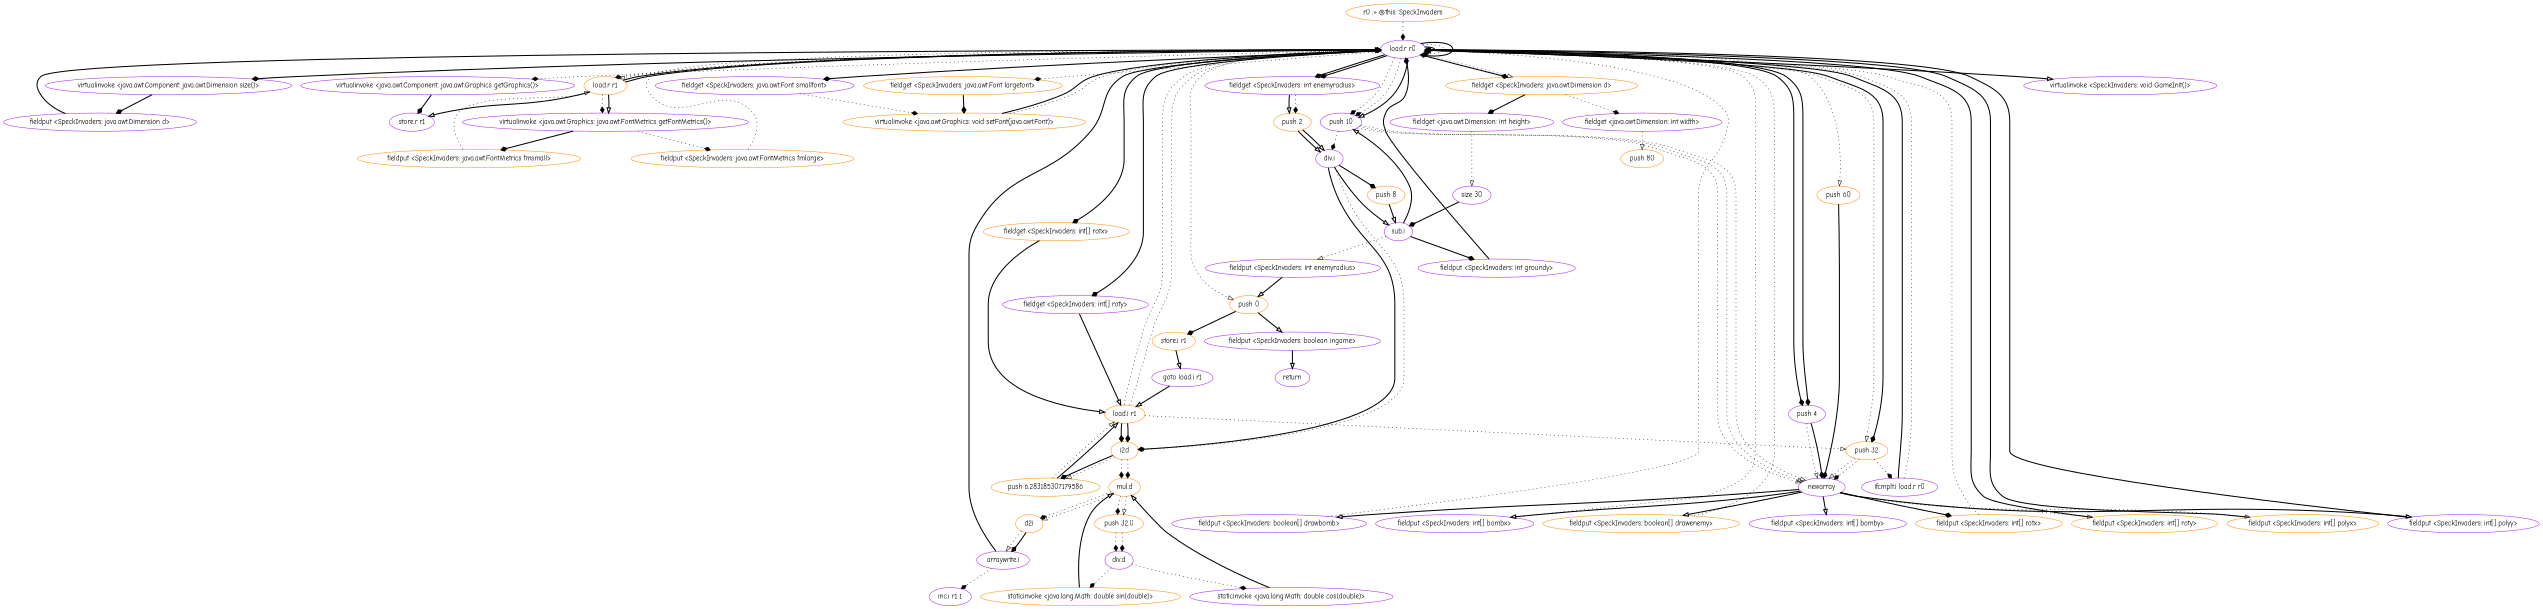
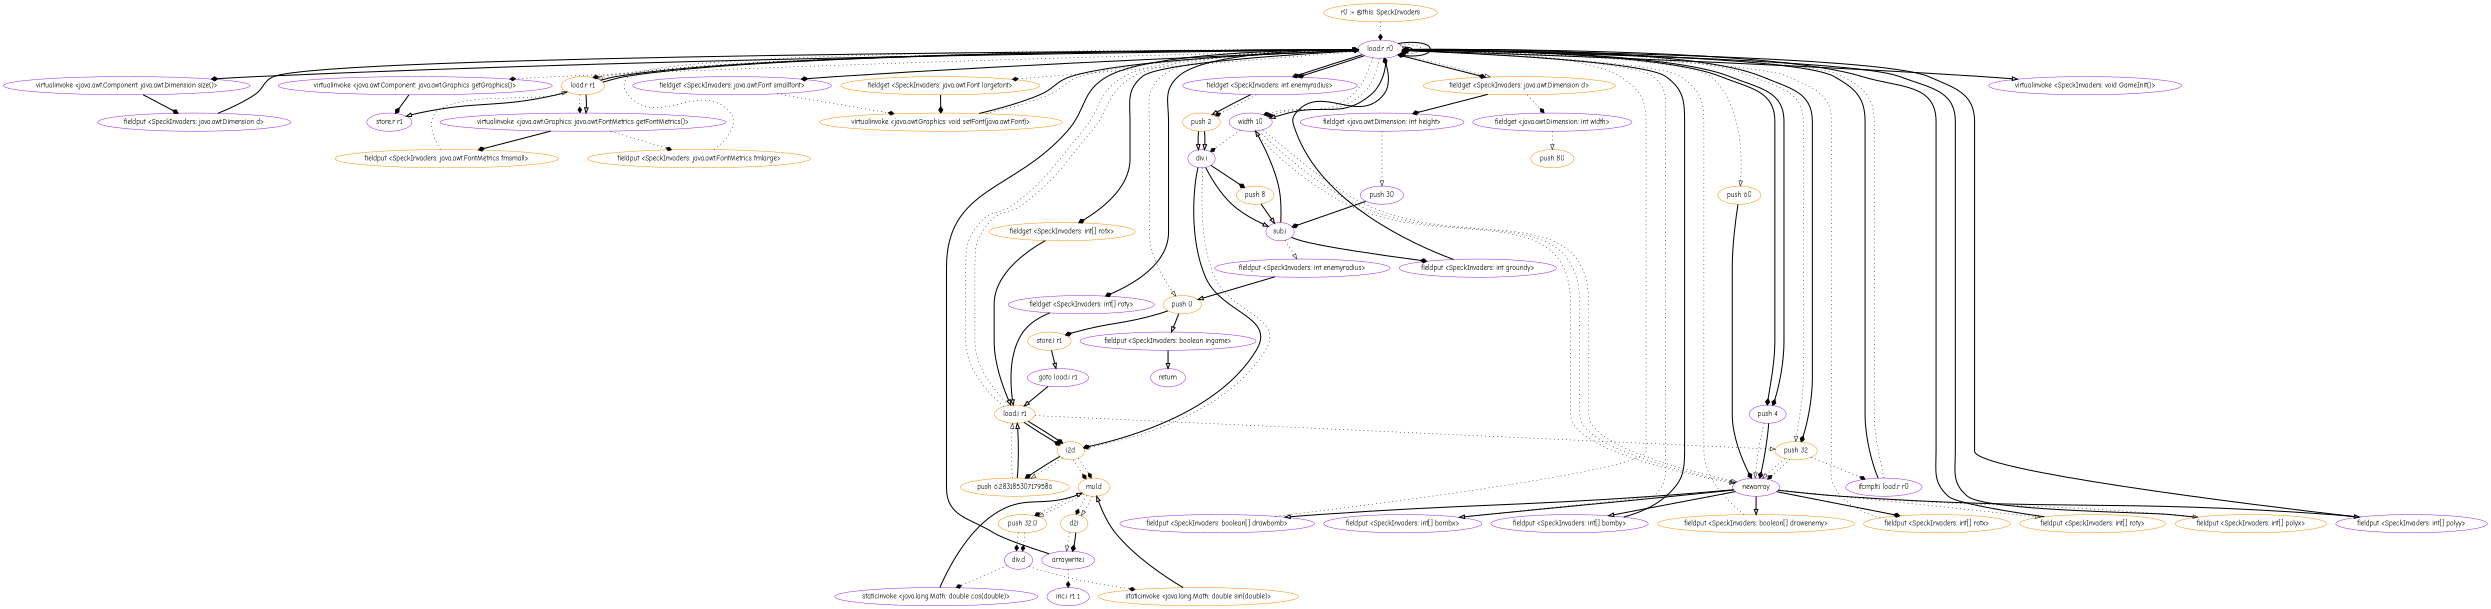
(1341, 122) -> (1251, 122)
none -> (1685, 180)
(1472, 195) -> (1382, 195)
